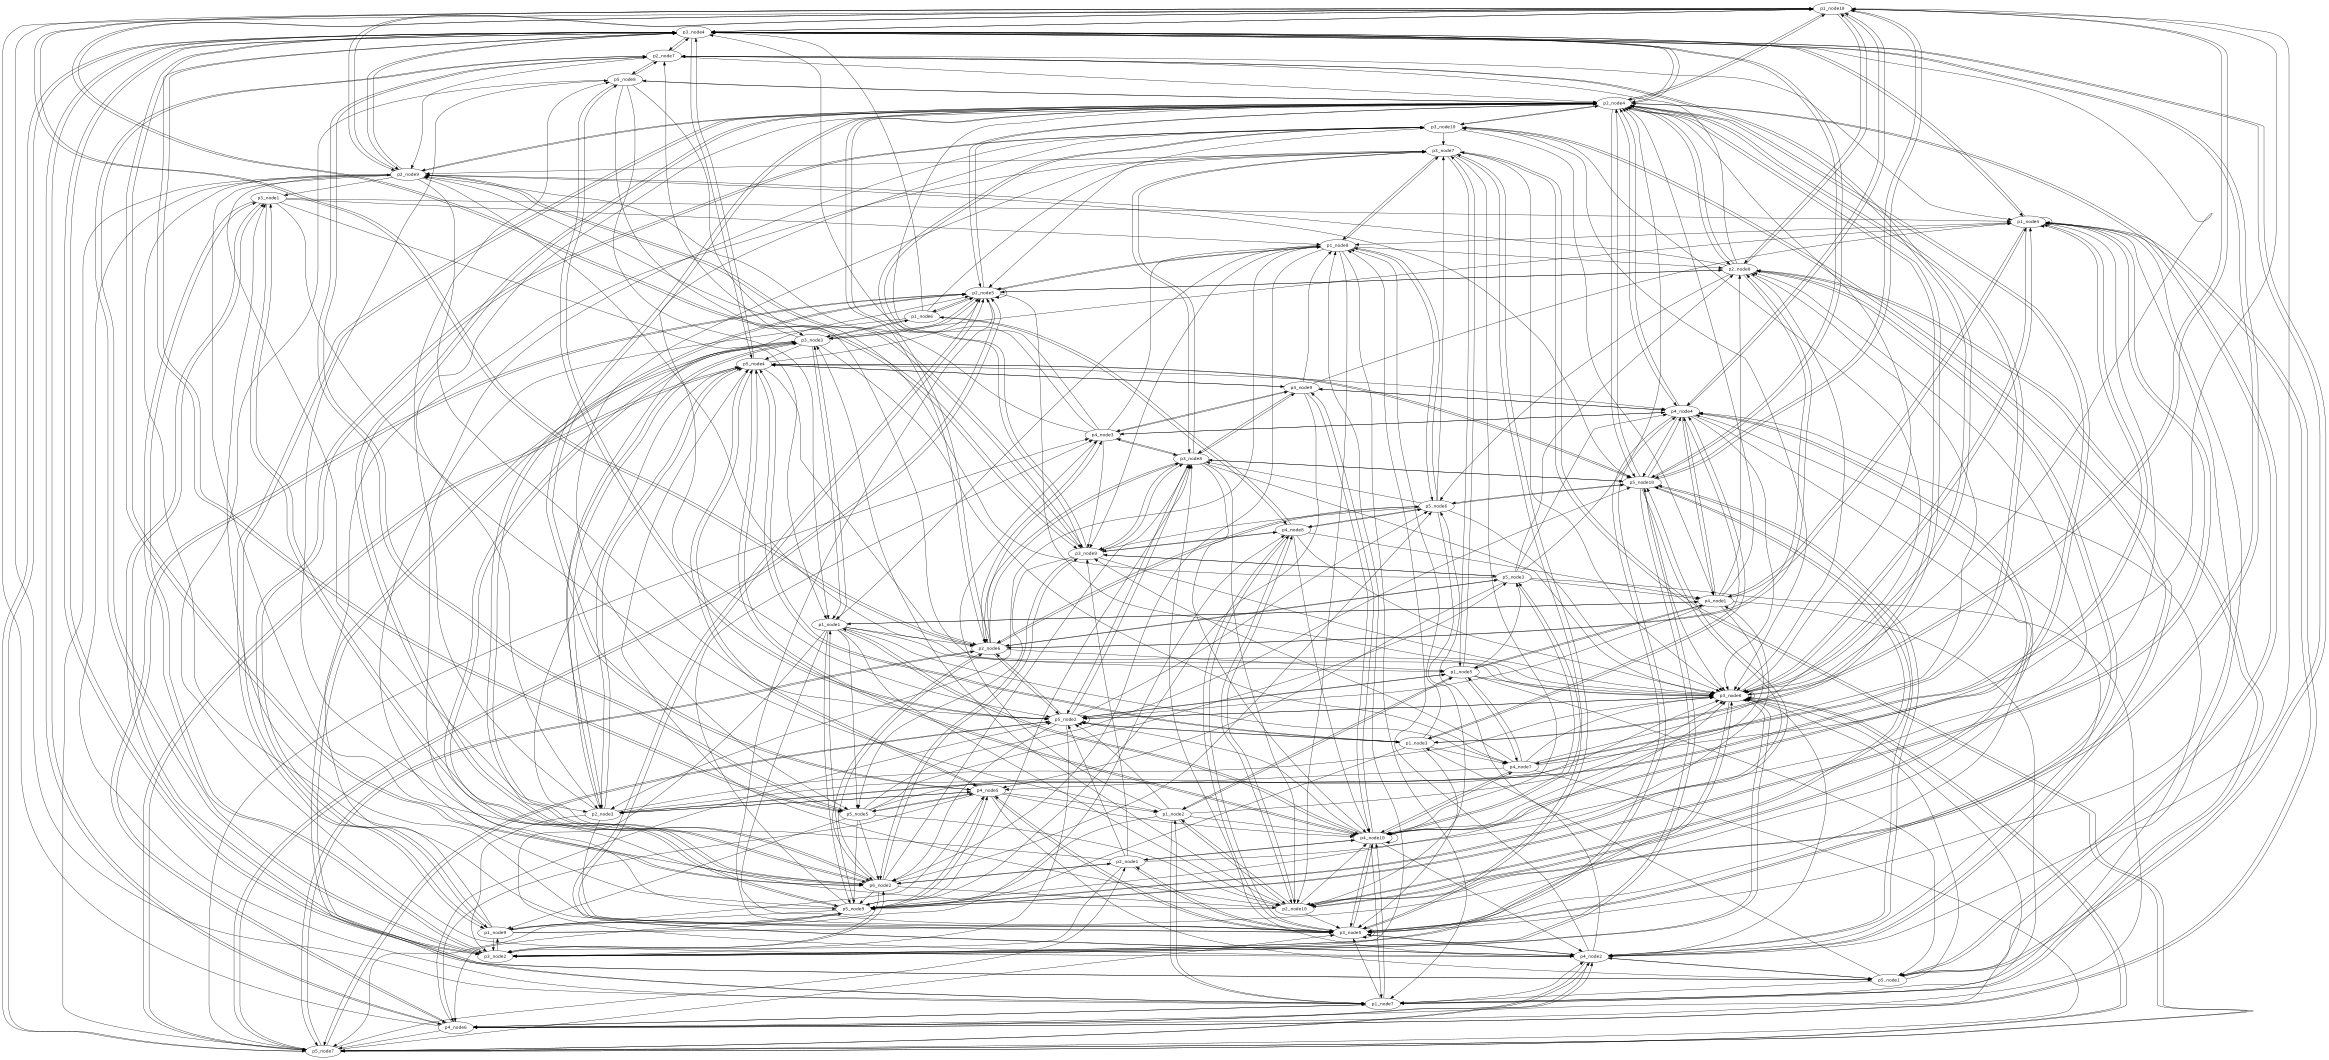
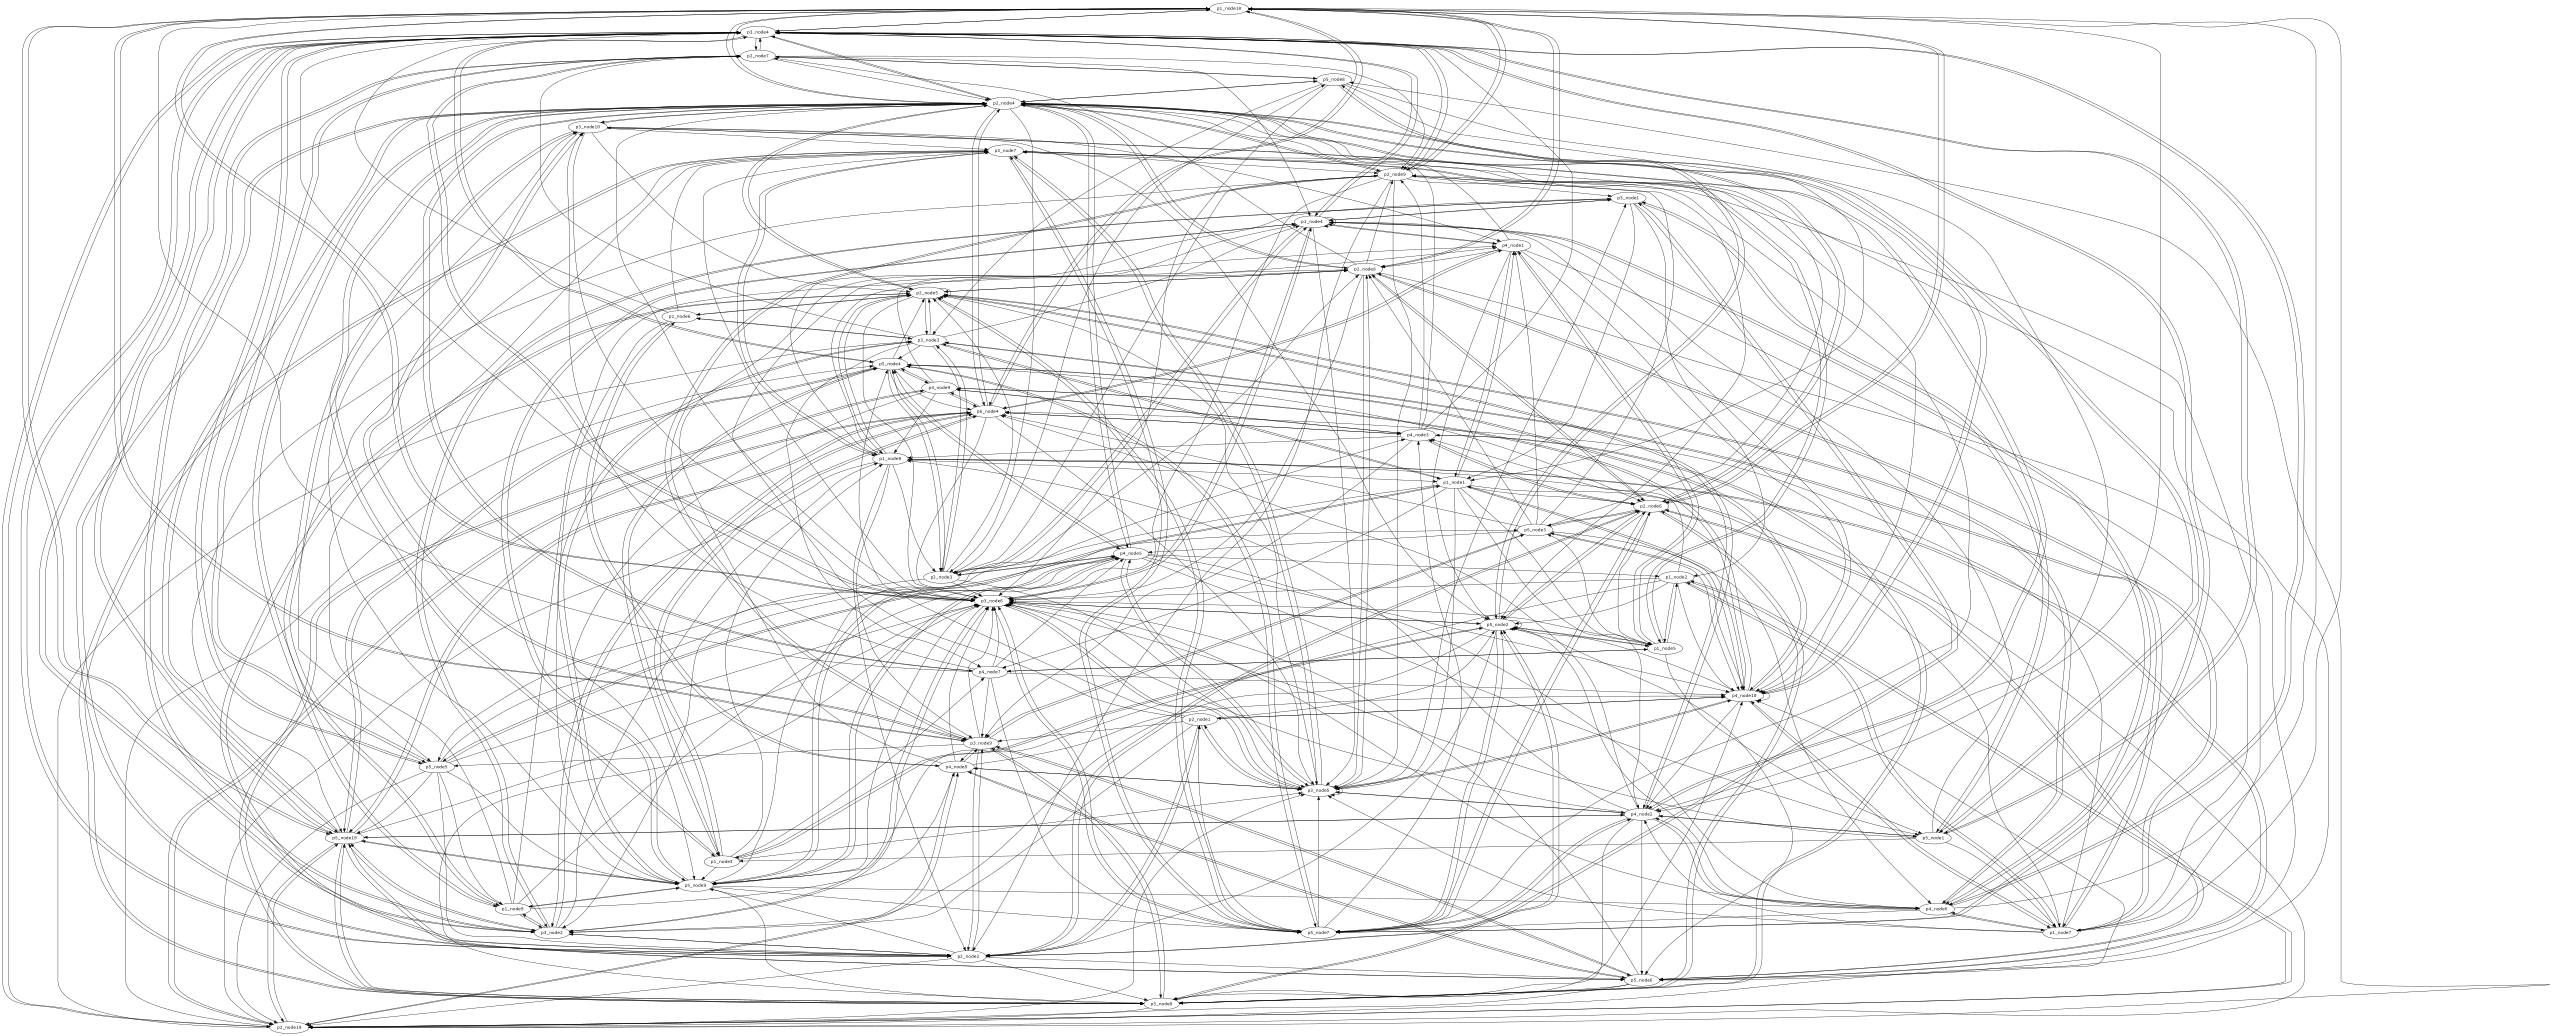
(1701, 233) -> (1469, 210)
(1682, 411) -> (988, 411)
(1447, 804) -> none
none -> (1329, 860)
(881, 885) -> (968, 957)
